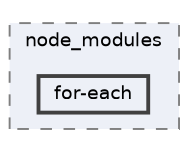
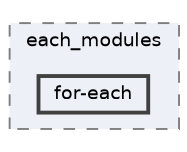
(94, 41) -> (94, 41)
